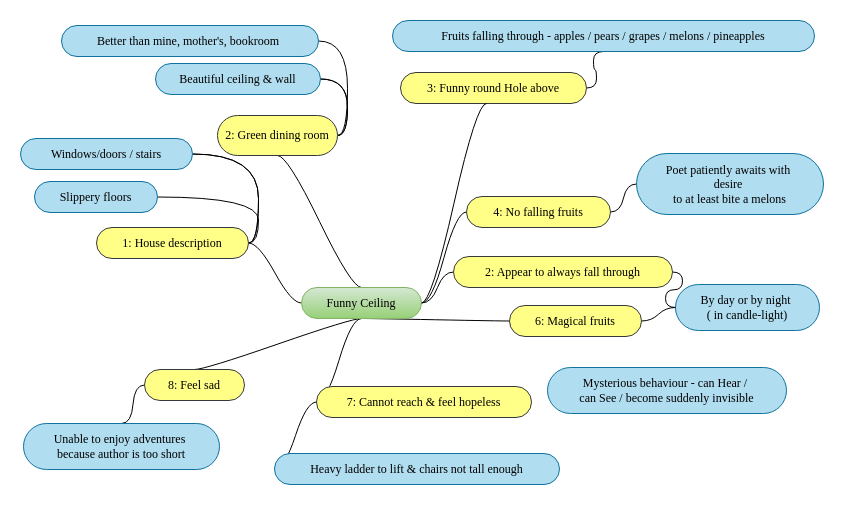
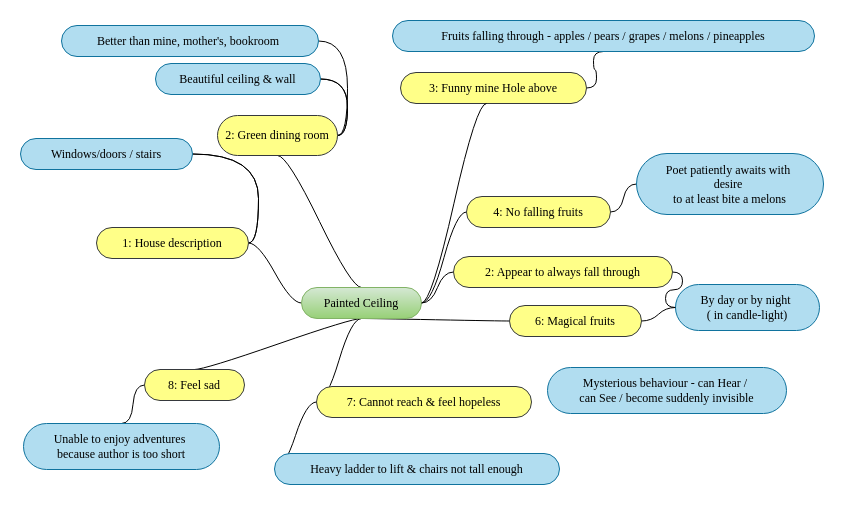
(494, 89) -> (494, 89)
(96, 197) -> none
(208, 199) -> none
(362, 304) -> (362, 304)
